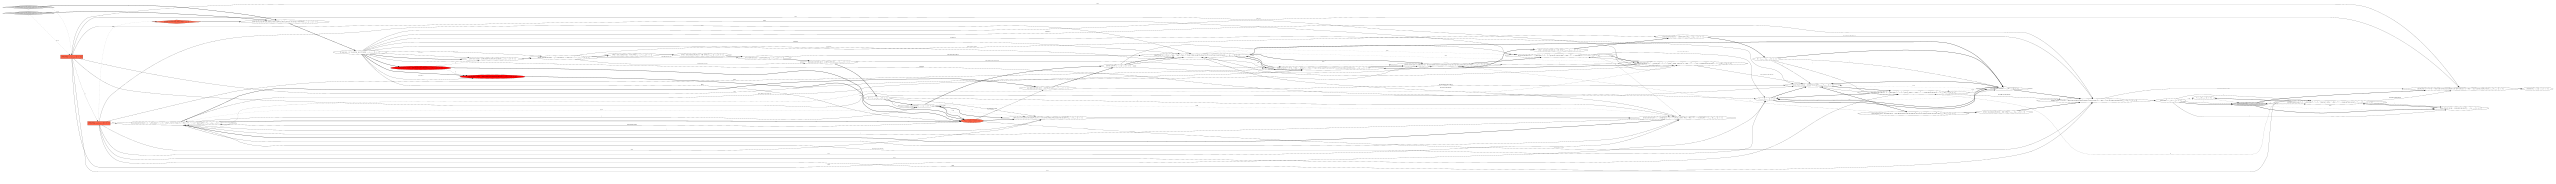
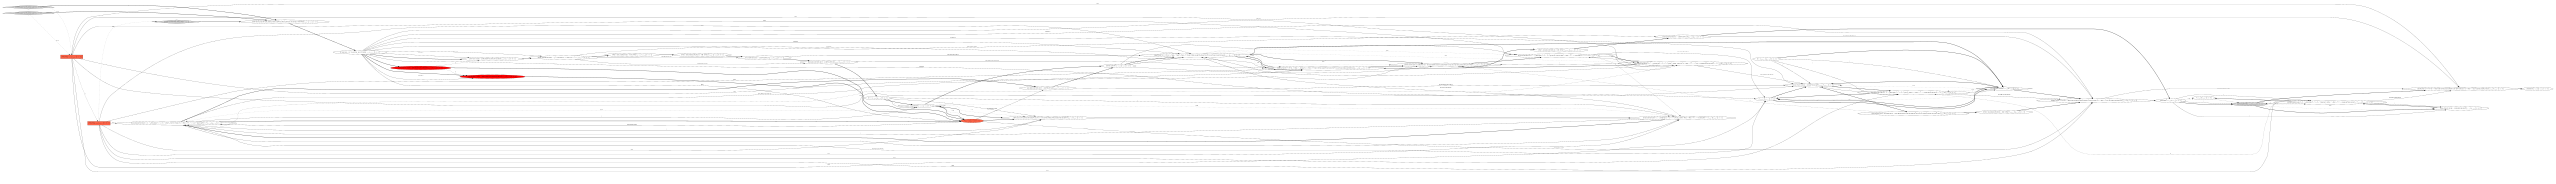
(177, 22) -> (177, 22)
(1739, 43) -> (1951, 29)
